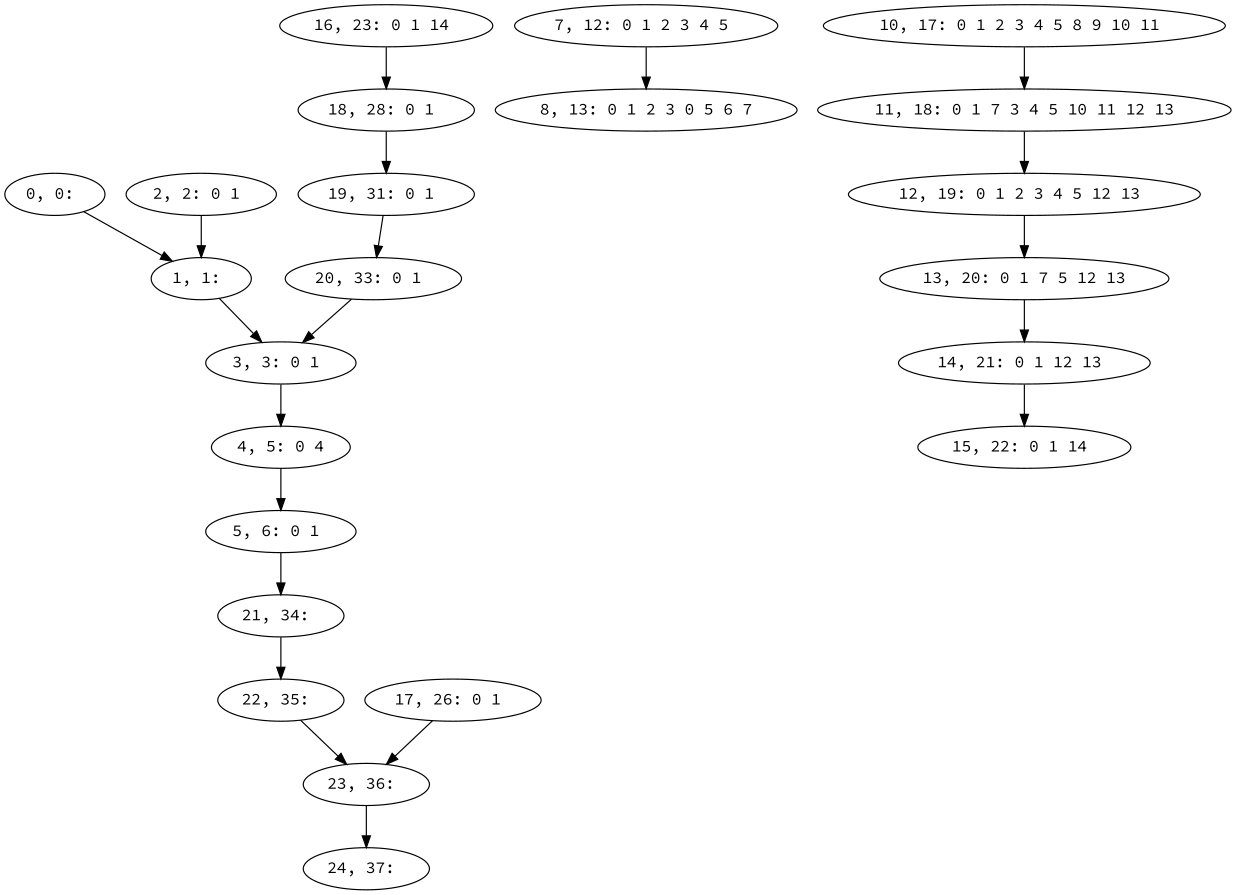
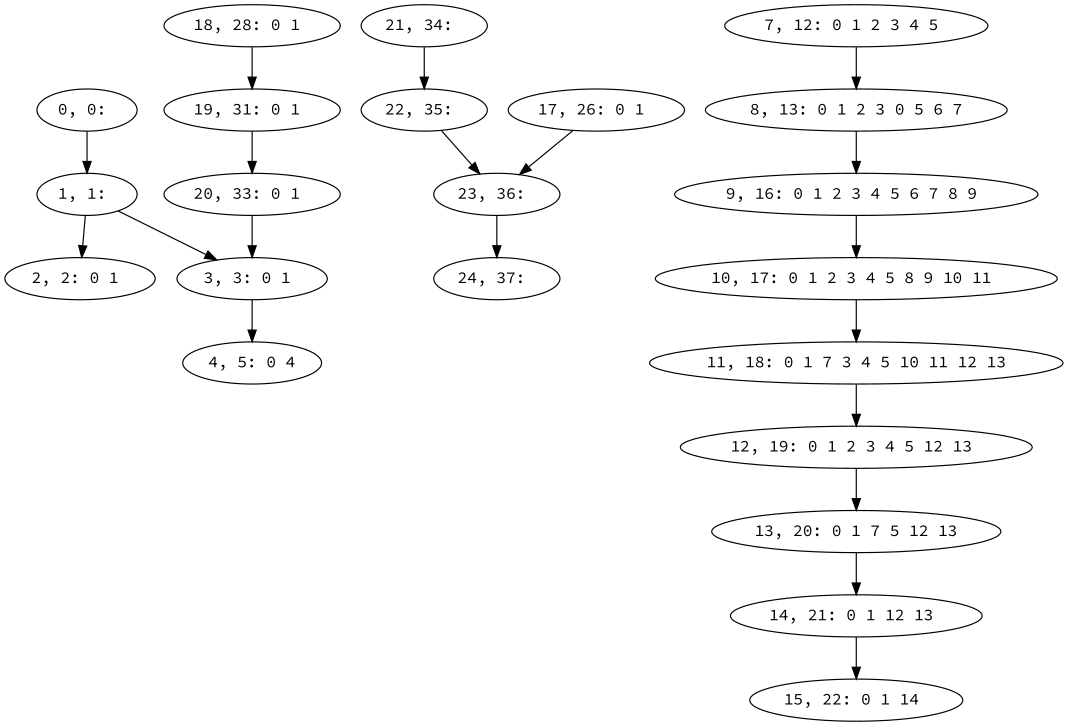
(386, 26) -> none
none -> (856, 194)
(201, 231) -> (84, 231)
(281, 532) -> none
